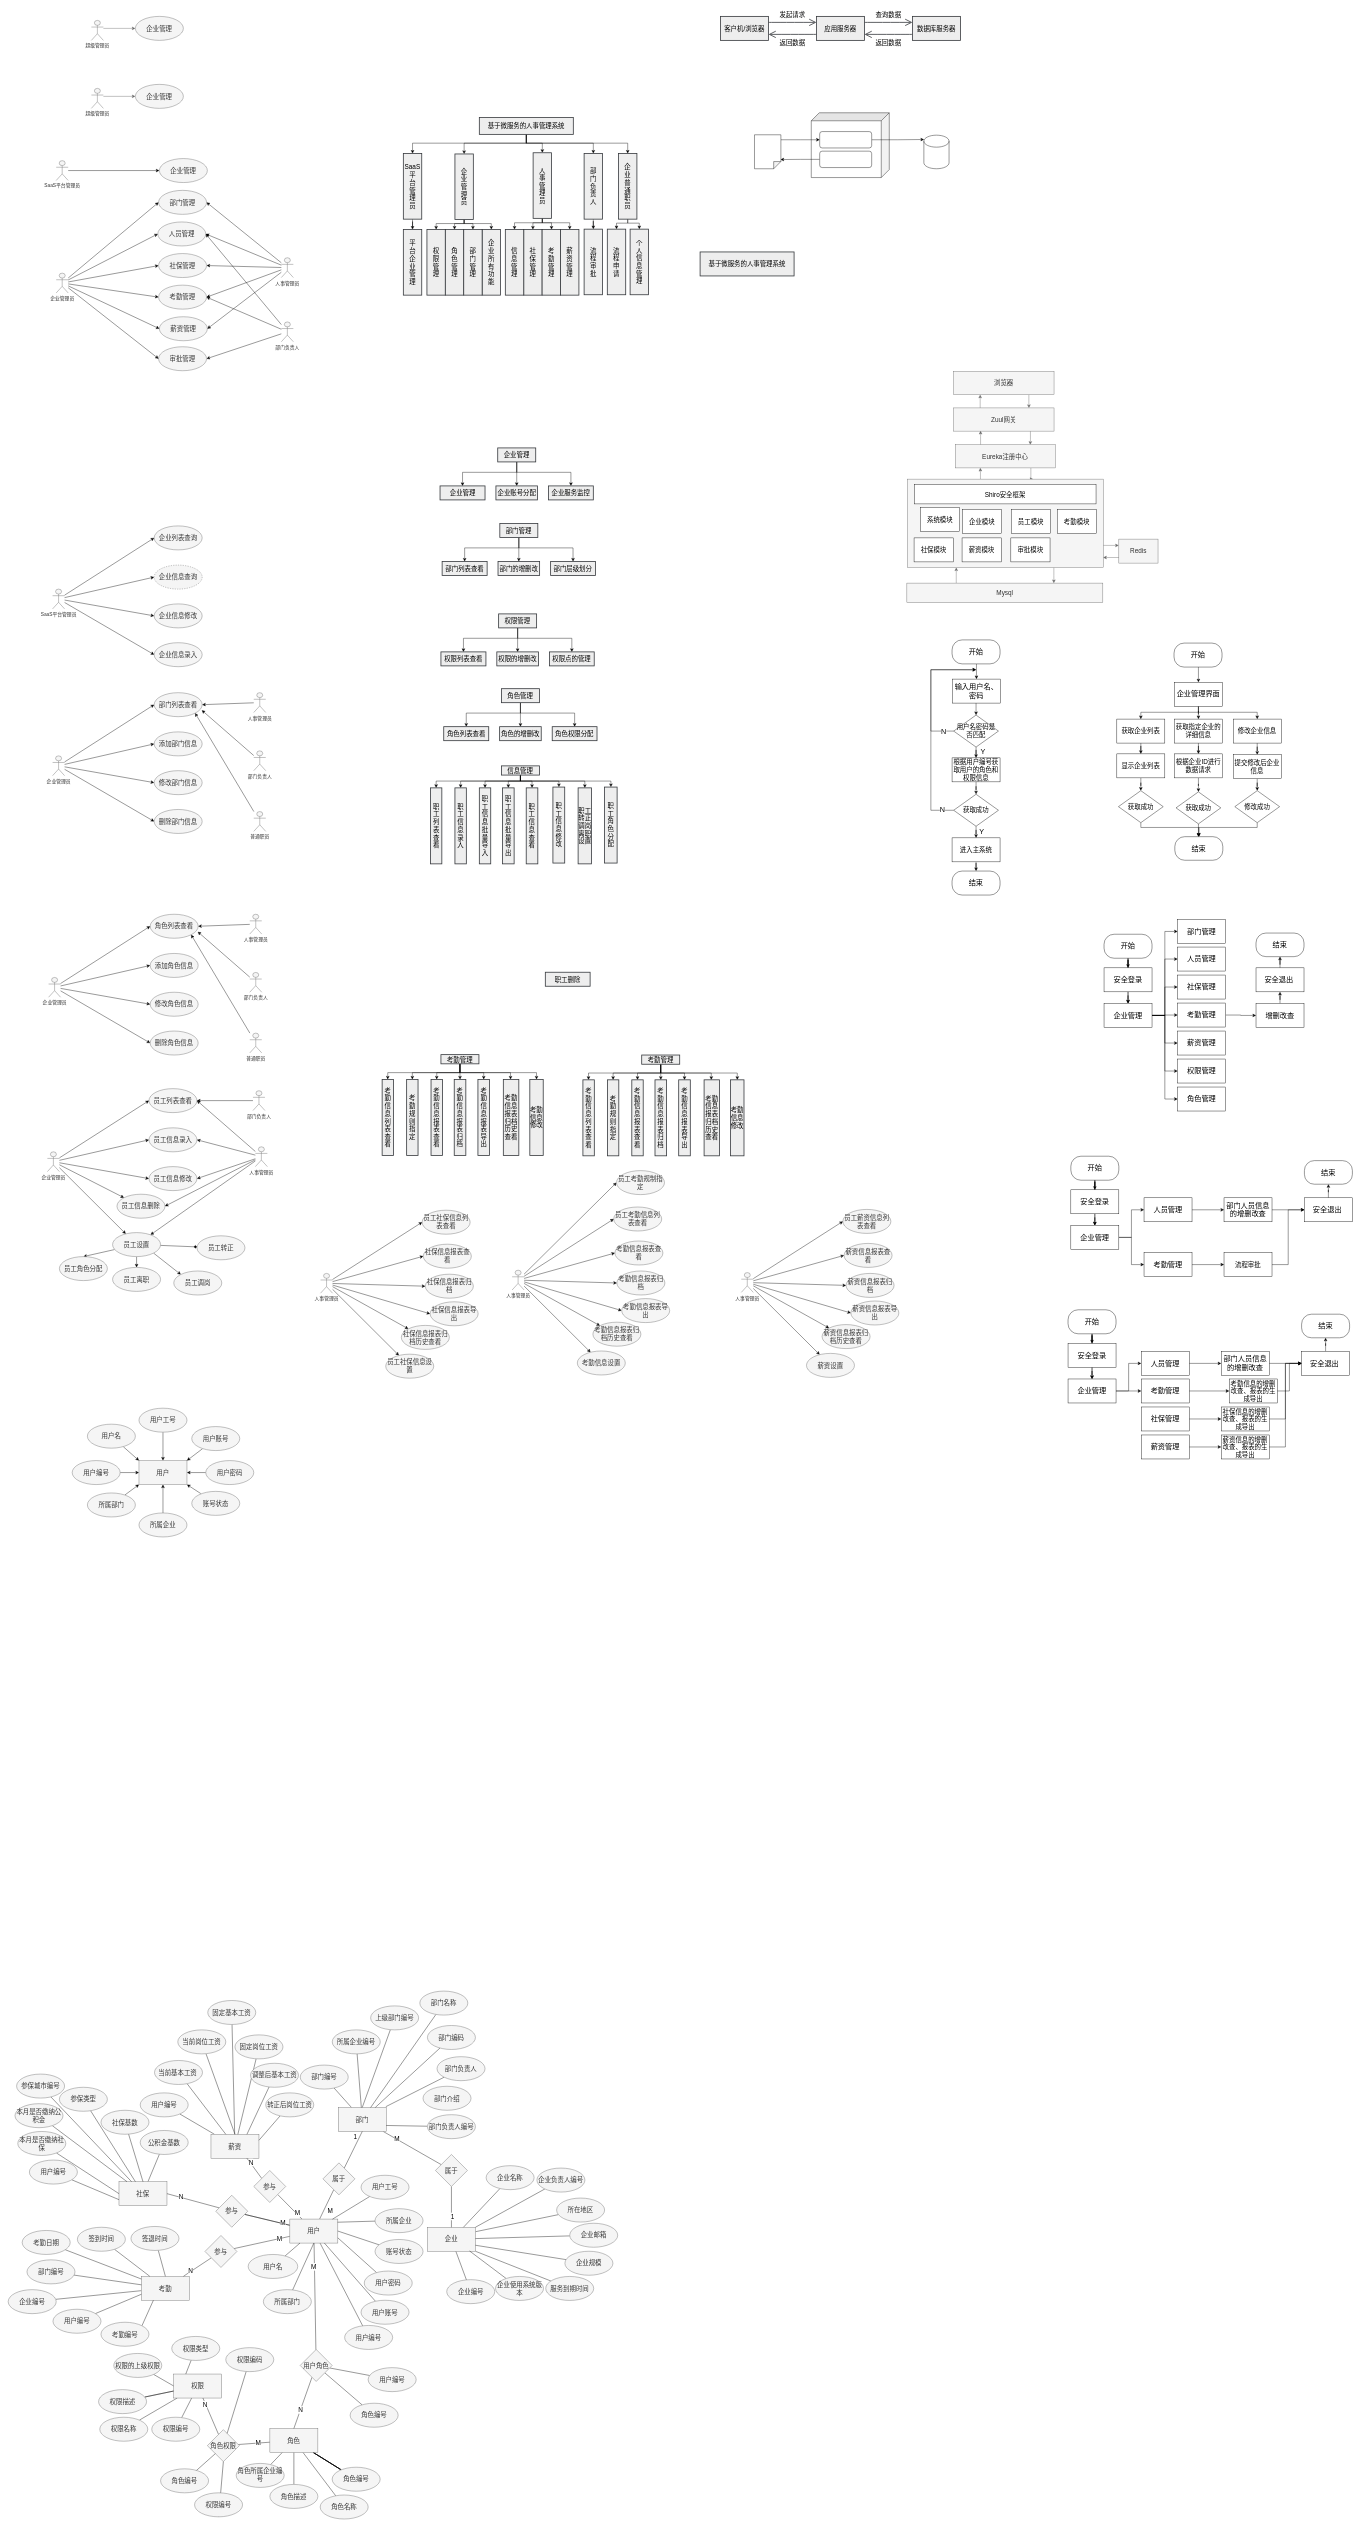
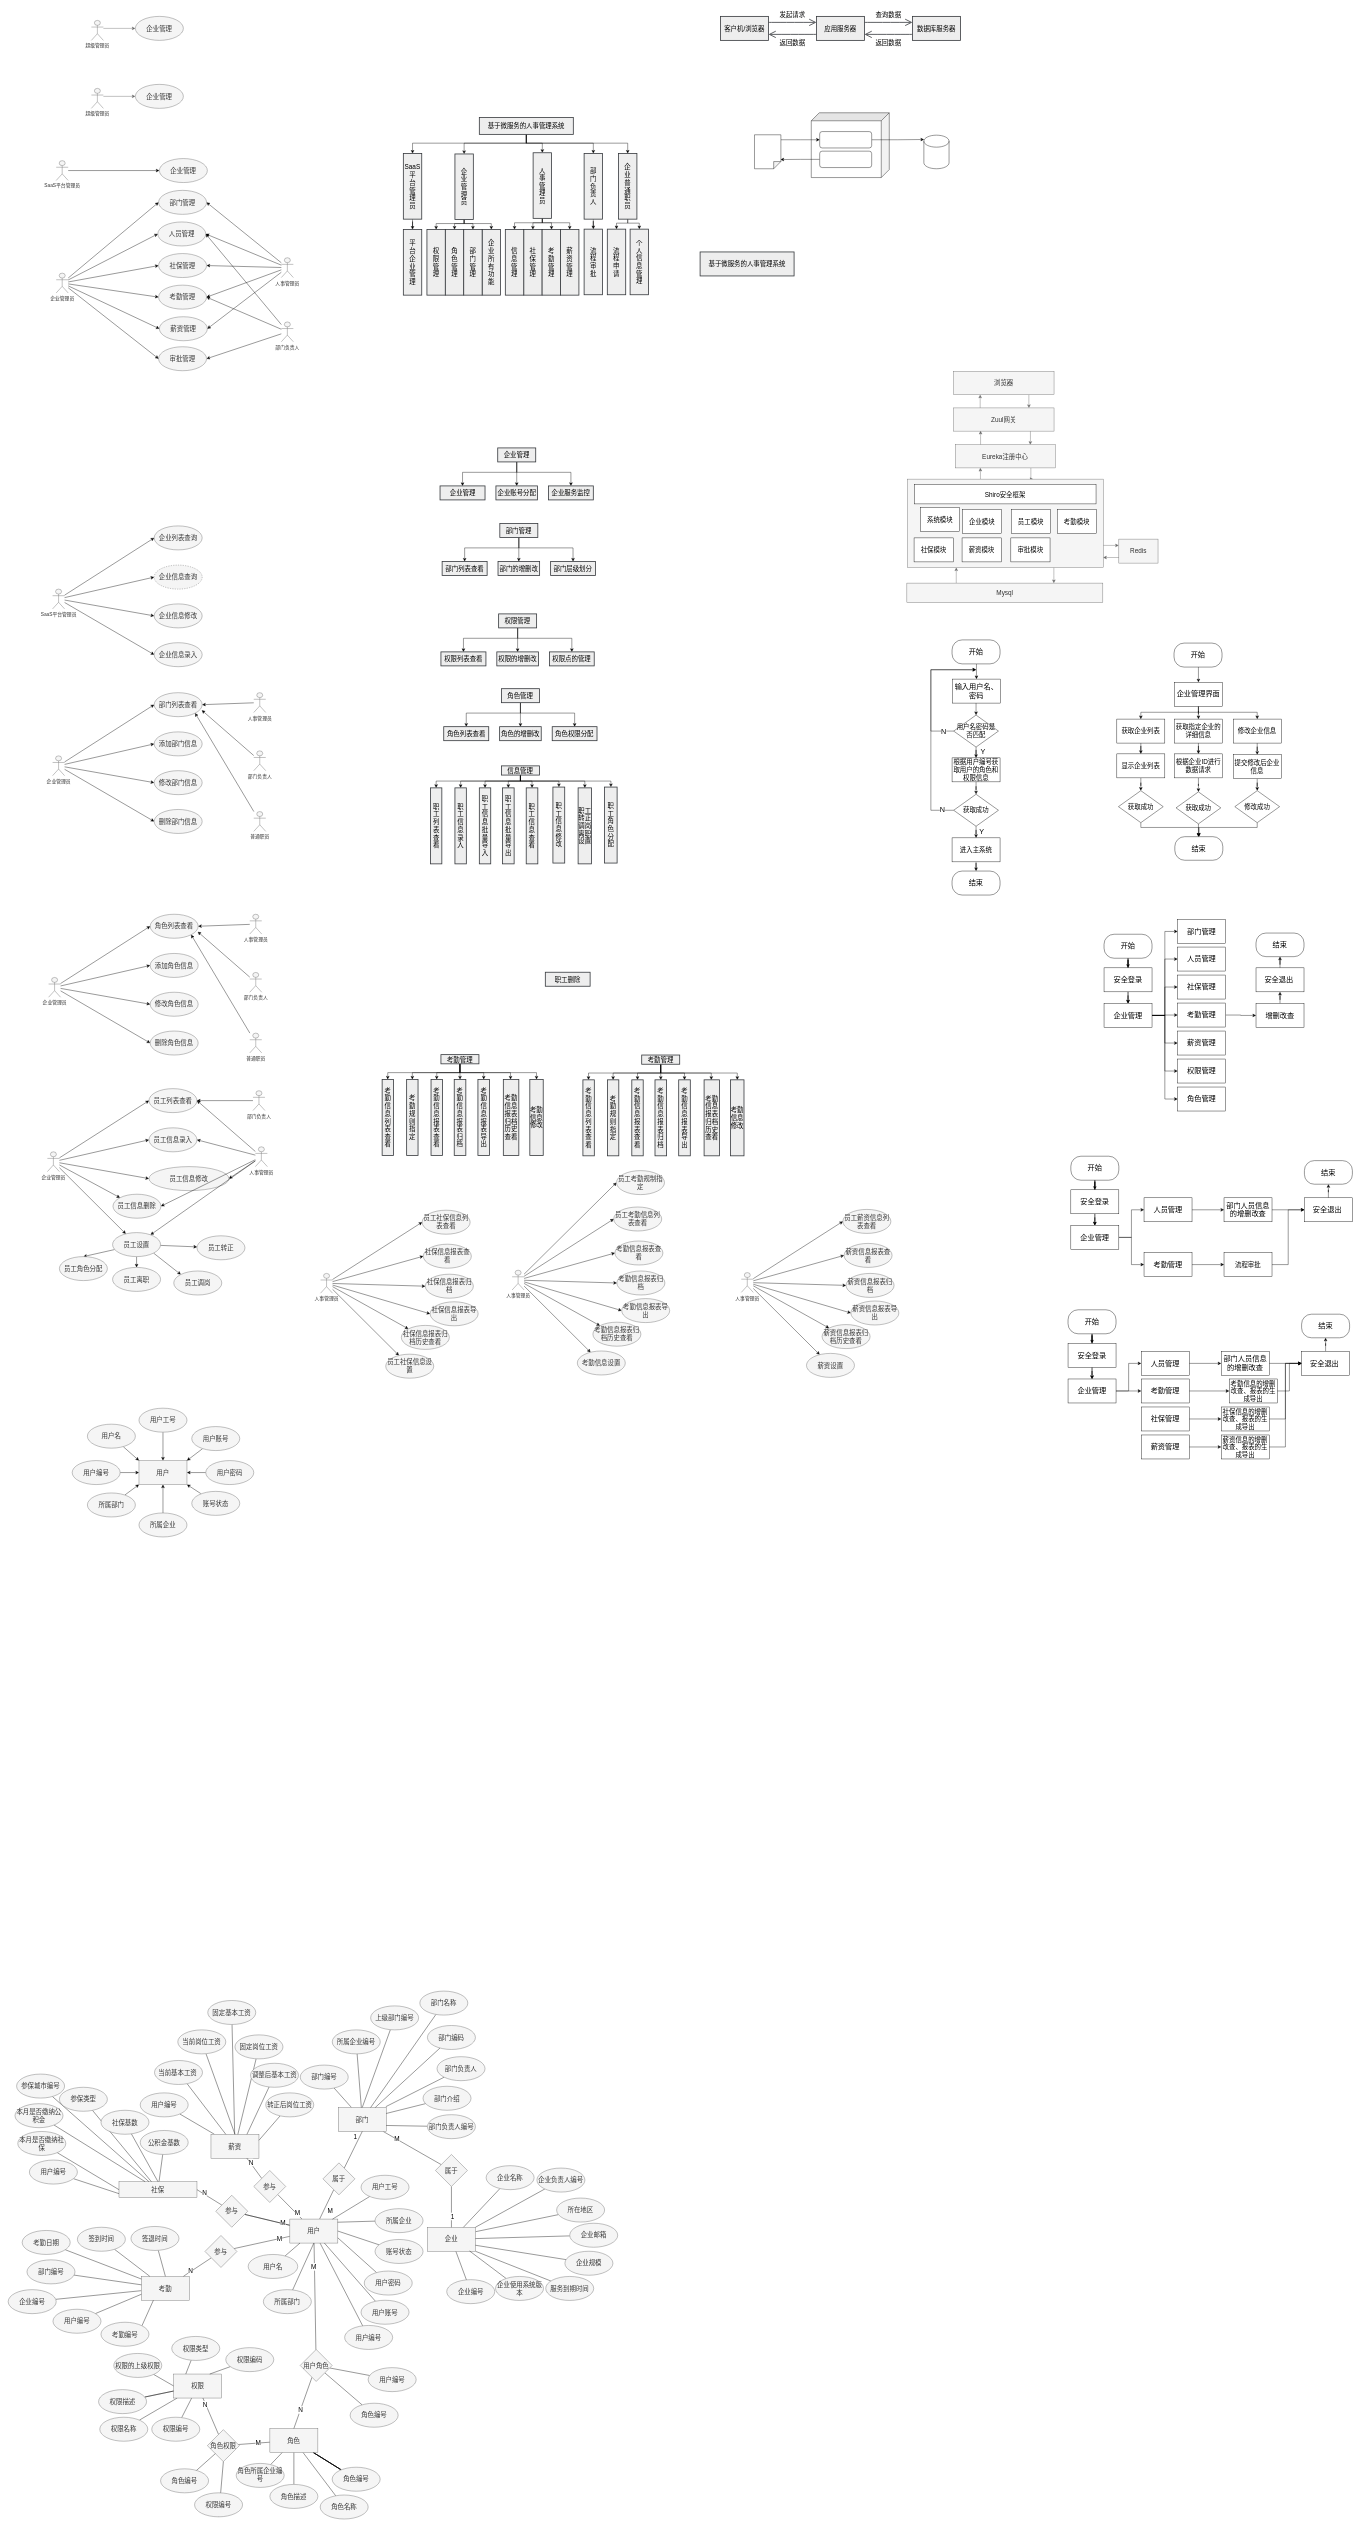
(173, 1179) -> (189, 1179)
(141, 1206) -> (137, 1206)
(193, 1247) -> (193, 1247)
none -> (406, 2109)
(143, 2194) -> (158, 2190)
(237, 2403) -> (221, 2370)
